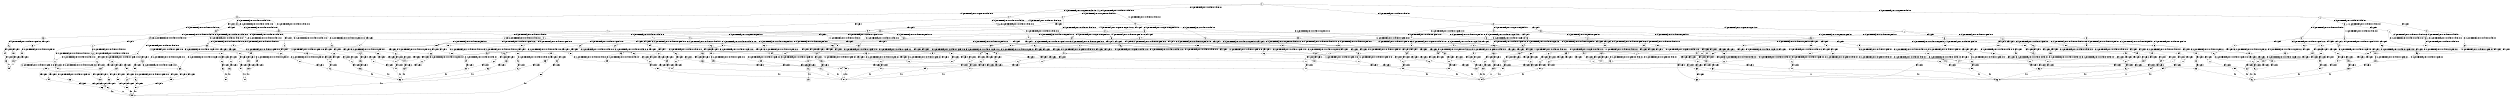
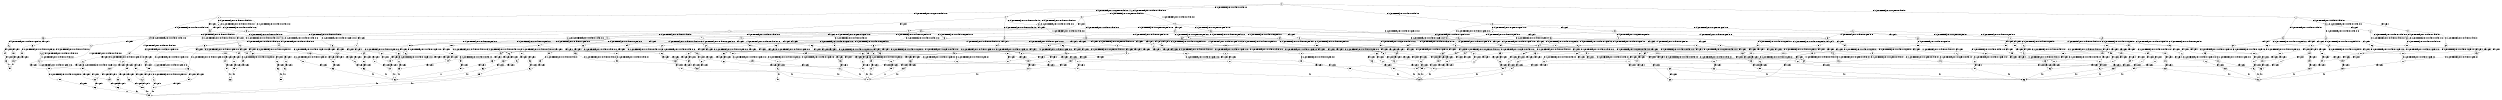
(1272, 43) -> none
(1589, 51) -> (1618, 51)
(1403, 65) -> none
